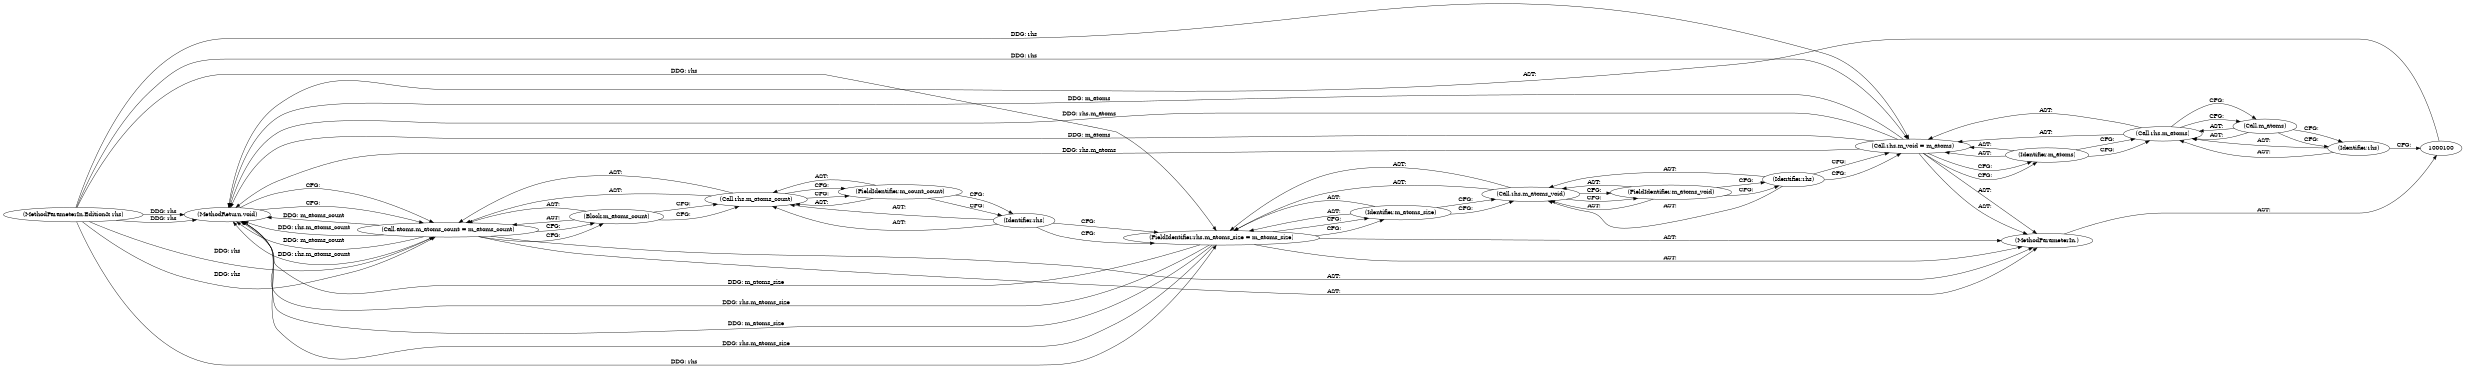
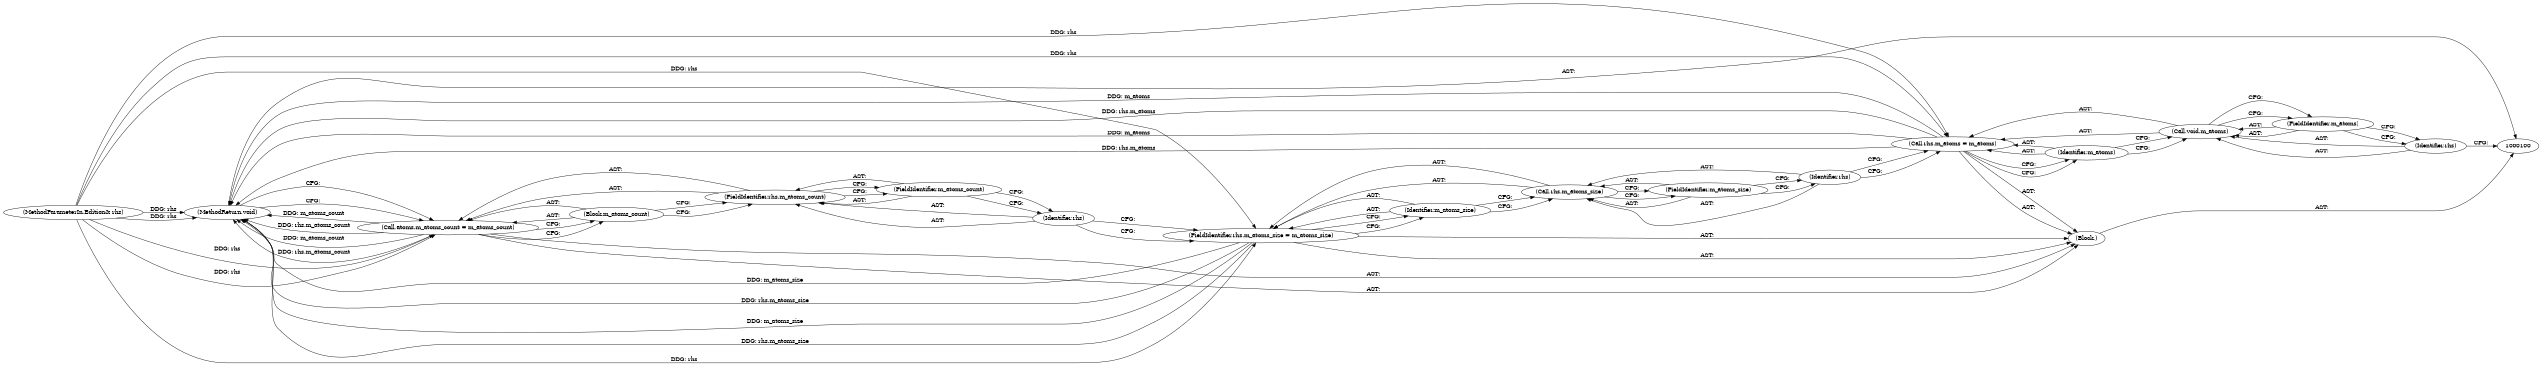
(1330, 89) -> (1364, 87)
(2265, 126) -> (2323, 124)
(2163, 134) -> (2200, 132)
(1913, 146) -> (1953, 144)
(900, 192) -> (939, 190)
(1671, 192) -> (1708, 190)
(1531, 194) -> (1570, 192)
(756, 199) -> (775, 197)
(2047, 241) -> (2087, 238)
